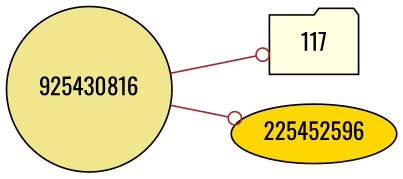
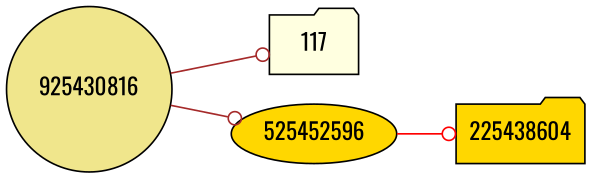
(314, 134) -> (314, 134)
none -> (520, 134)
